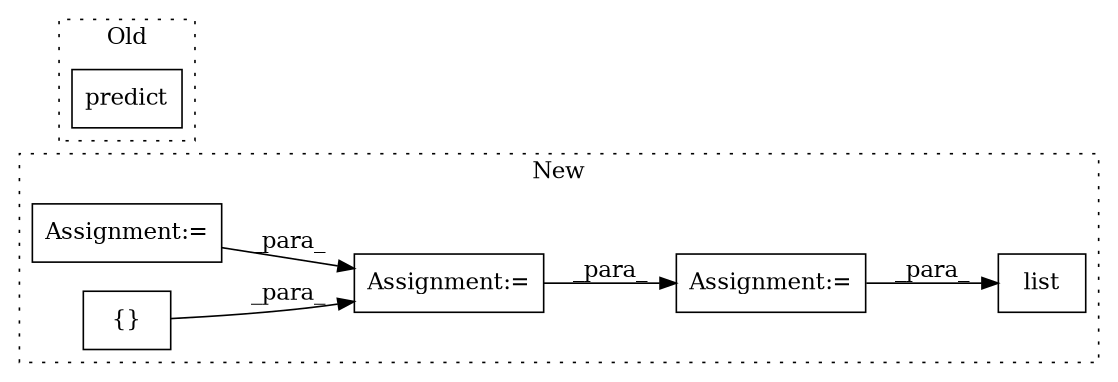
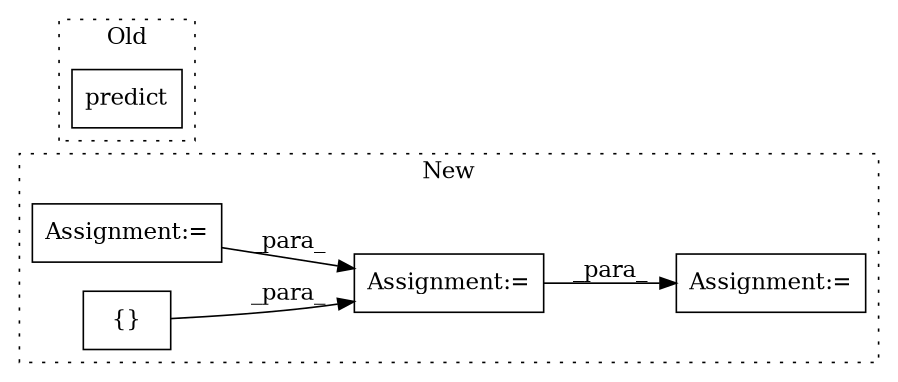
(1042, 283) -> none
